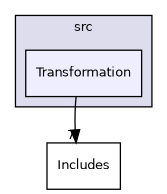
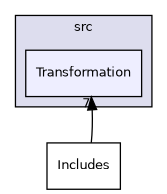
(75, 115) -> (92, 126)
